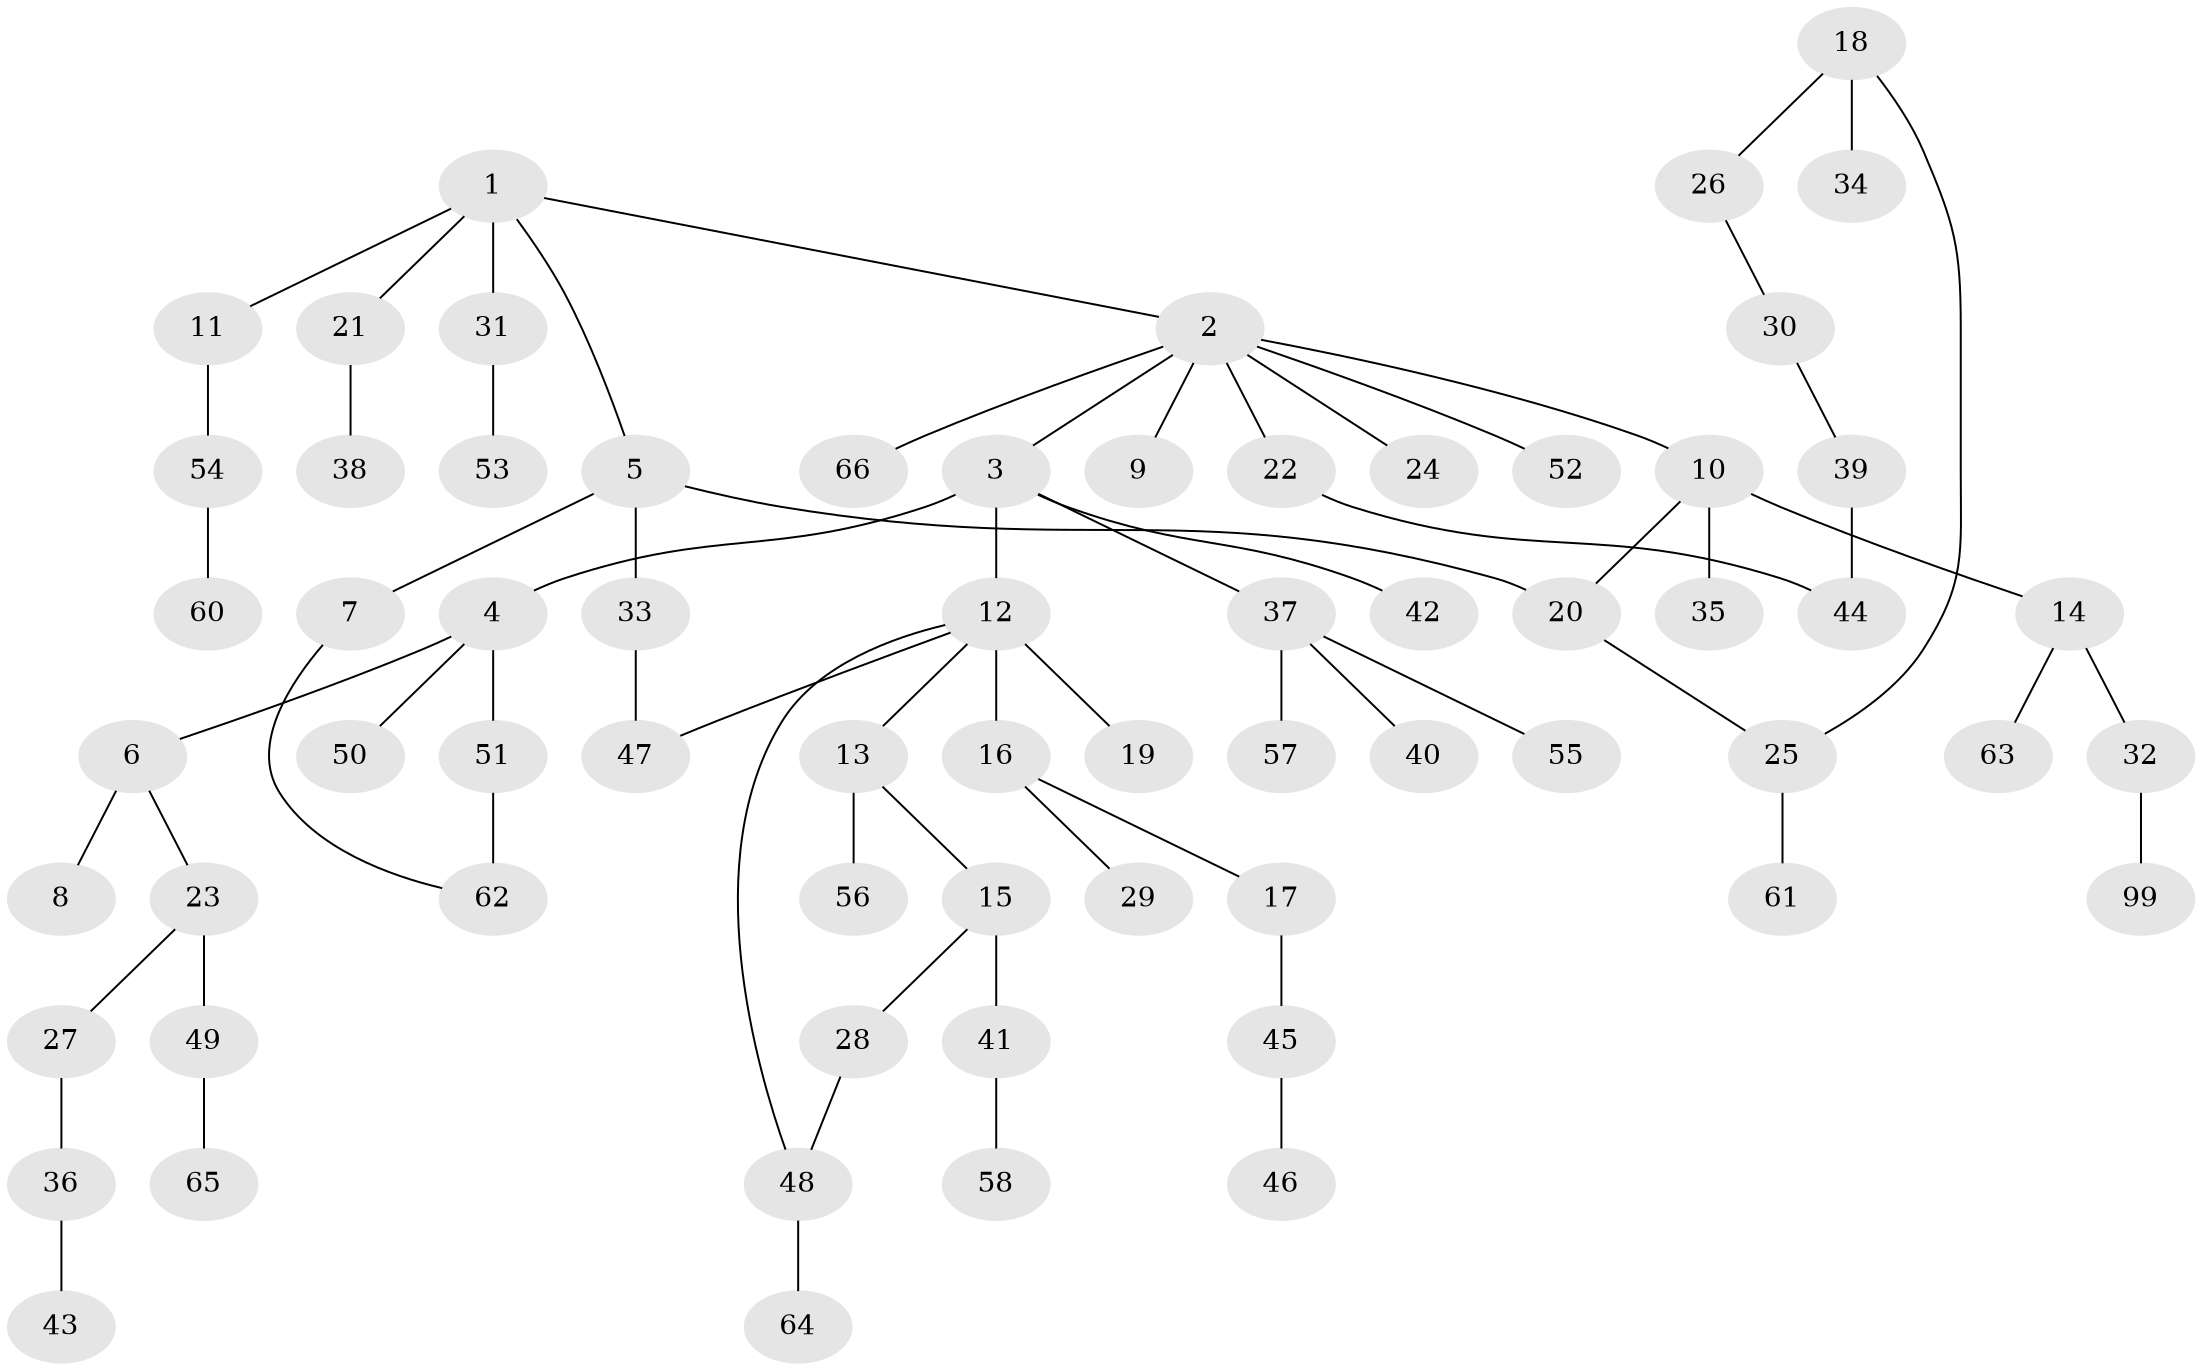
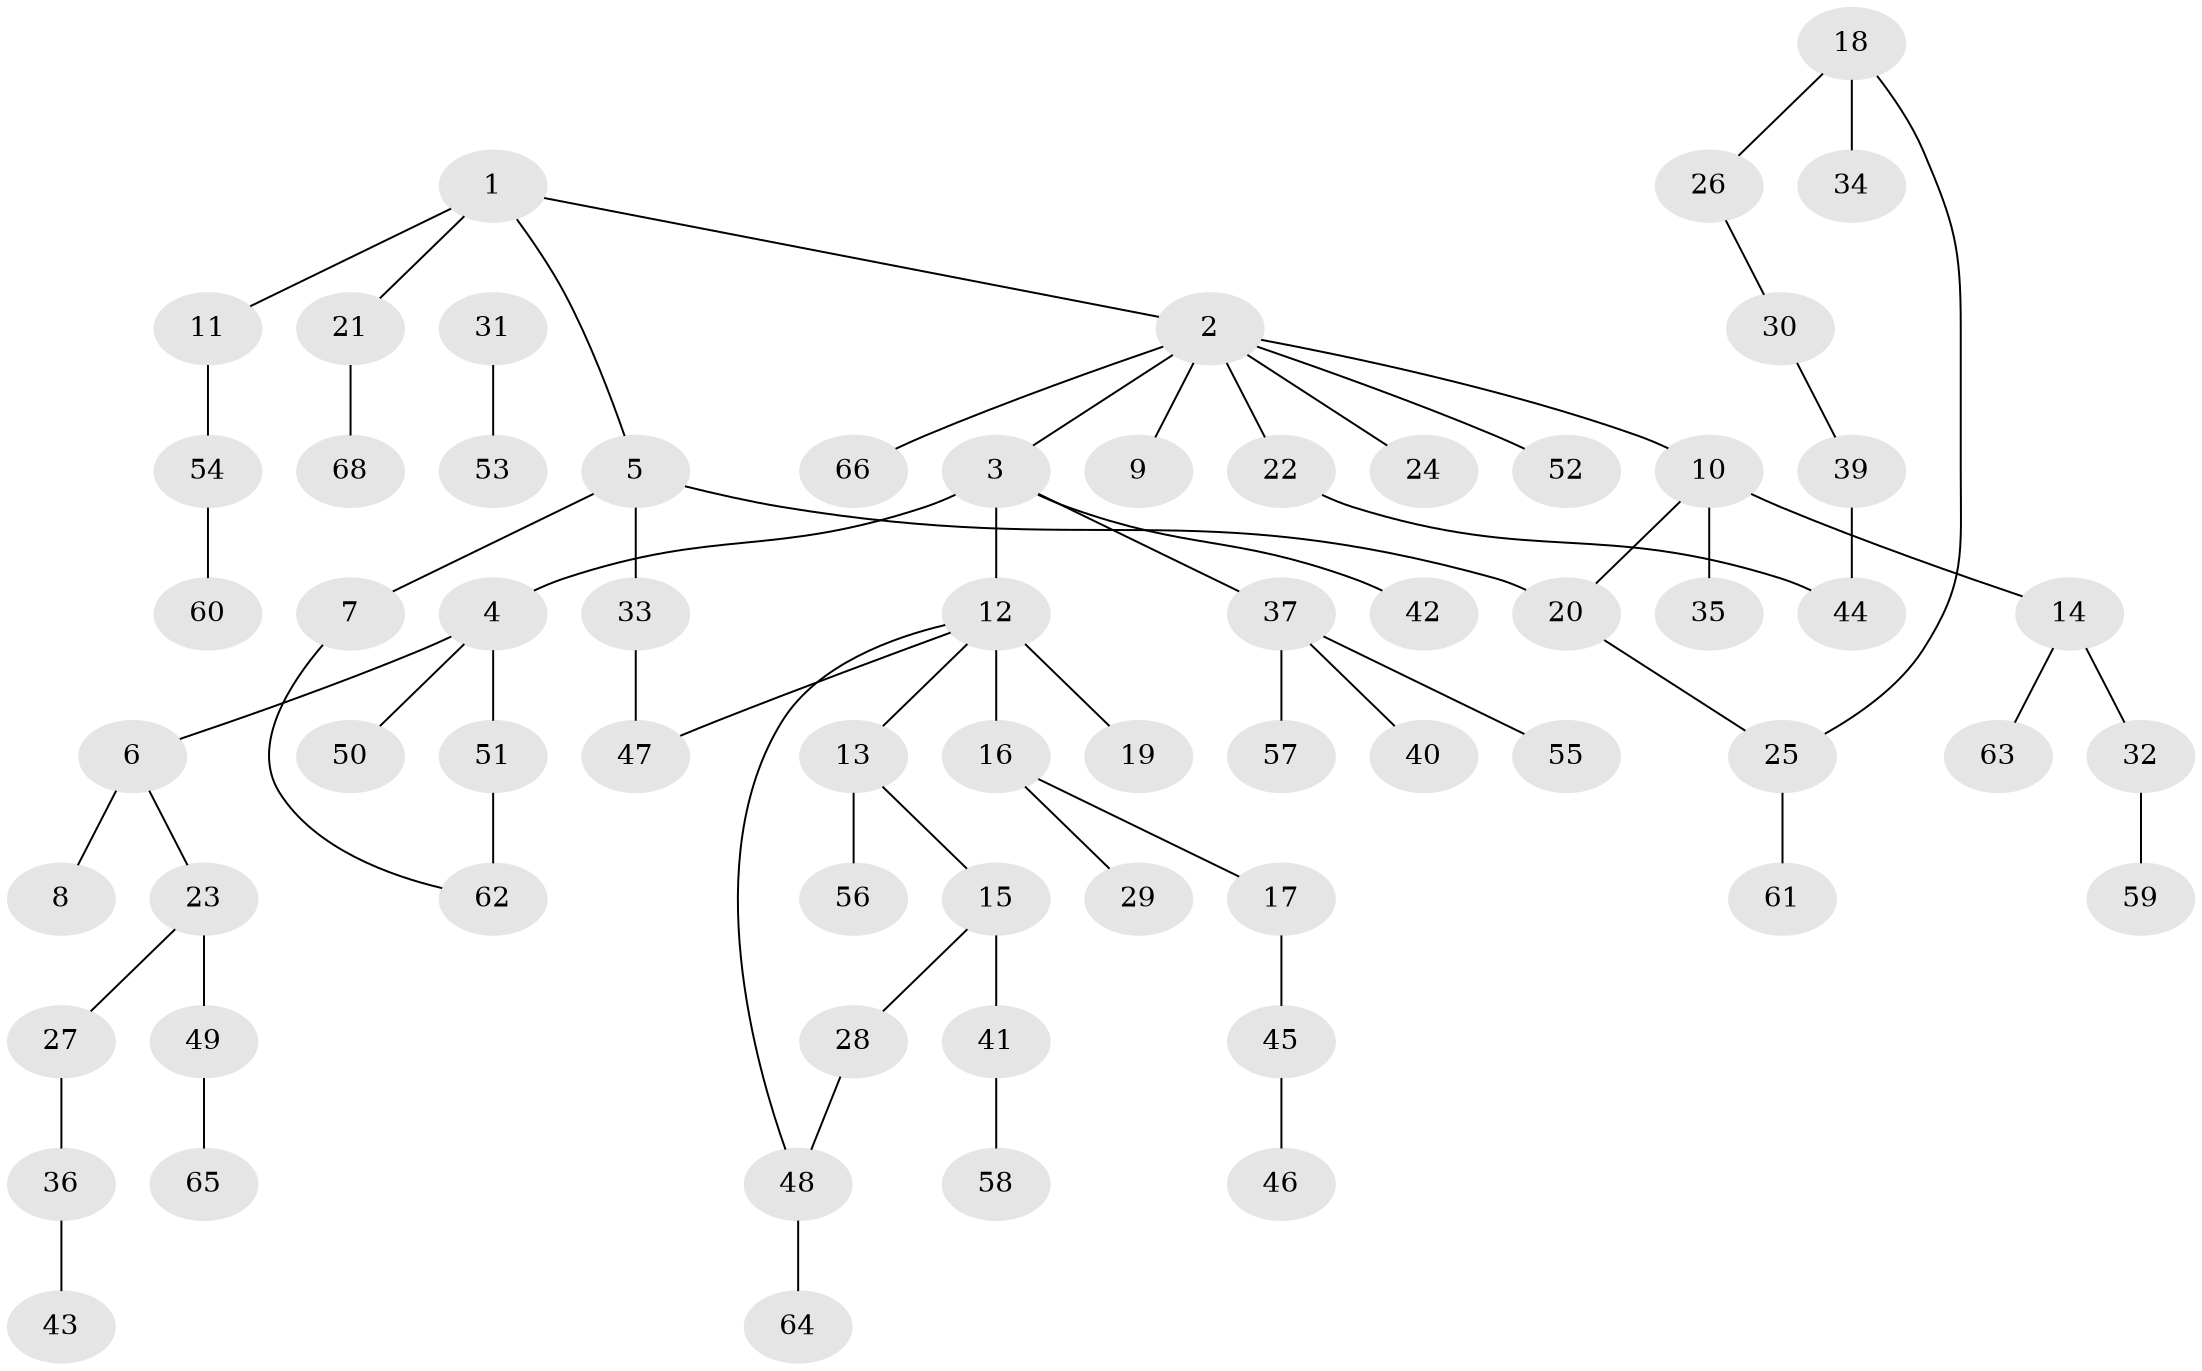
(493, 258) -> none
(351, 471) -> (351, 471)
(2141, 899) -> (2141, 899)
